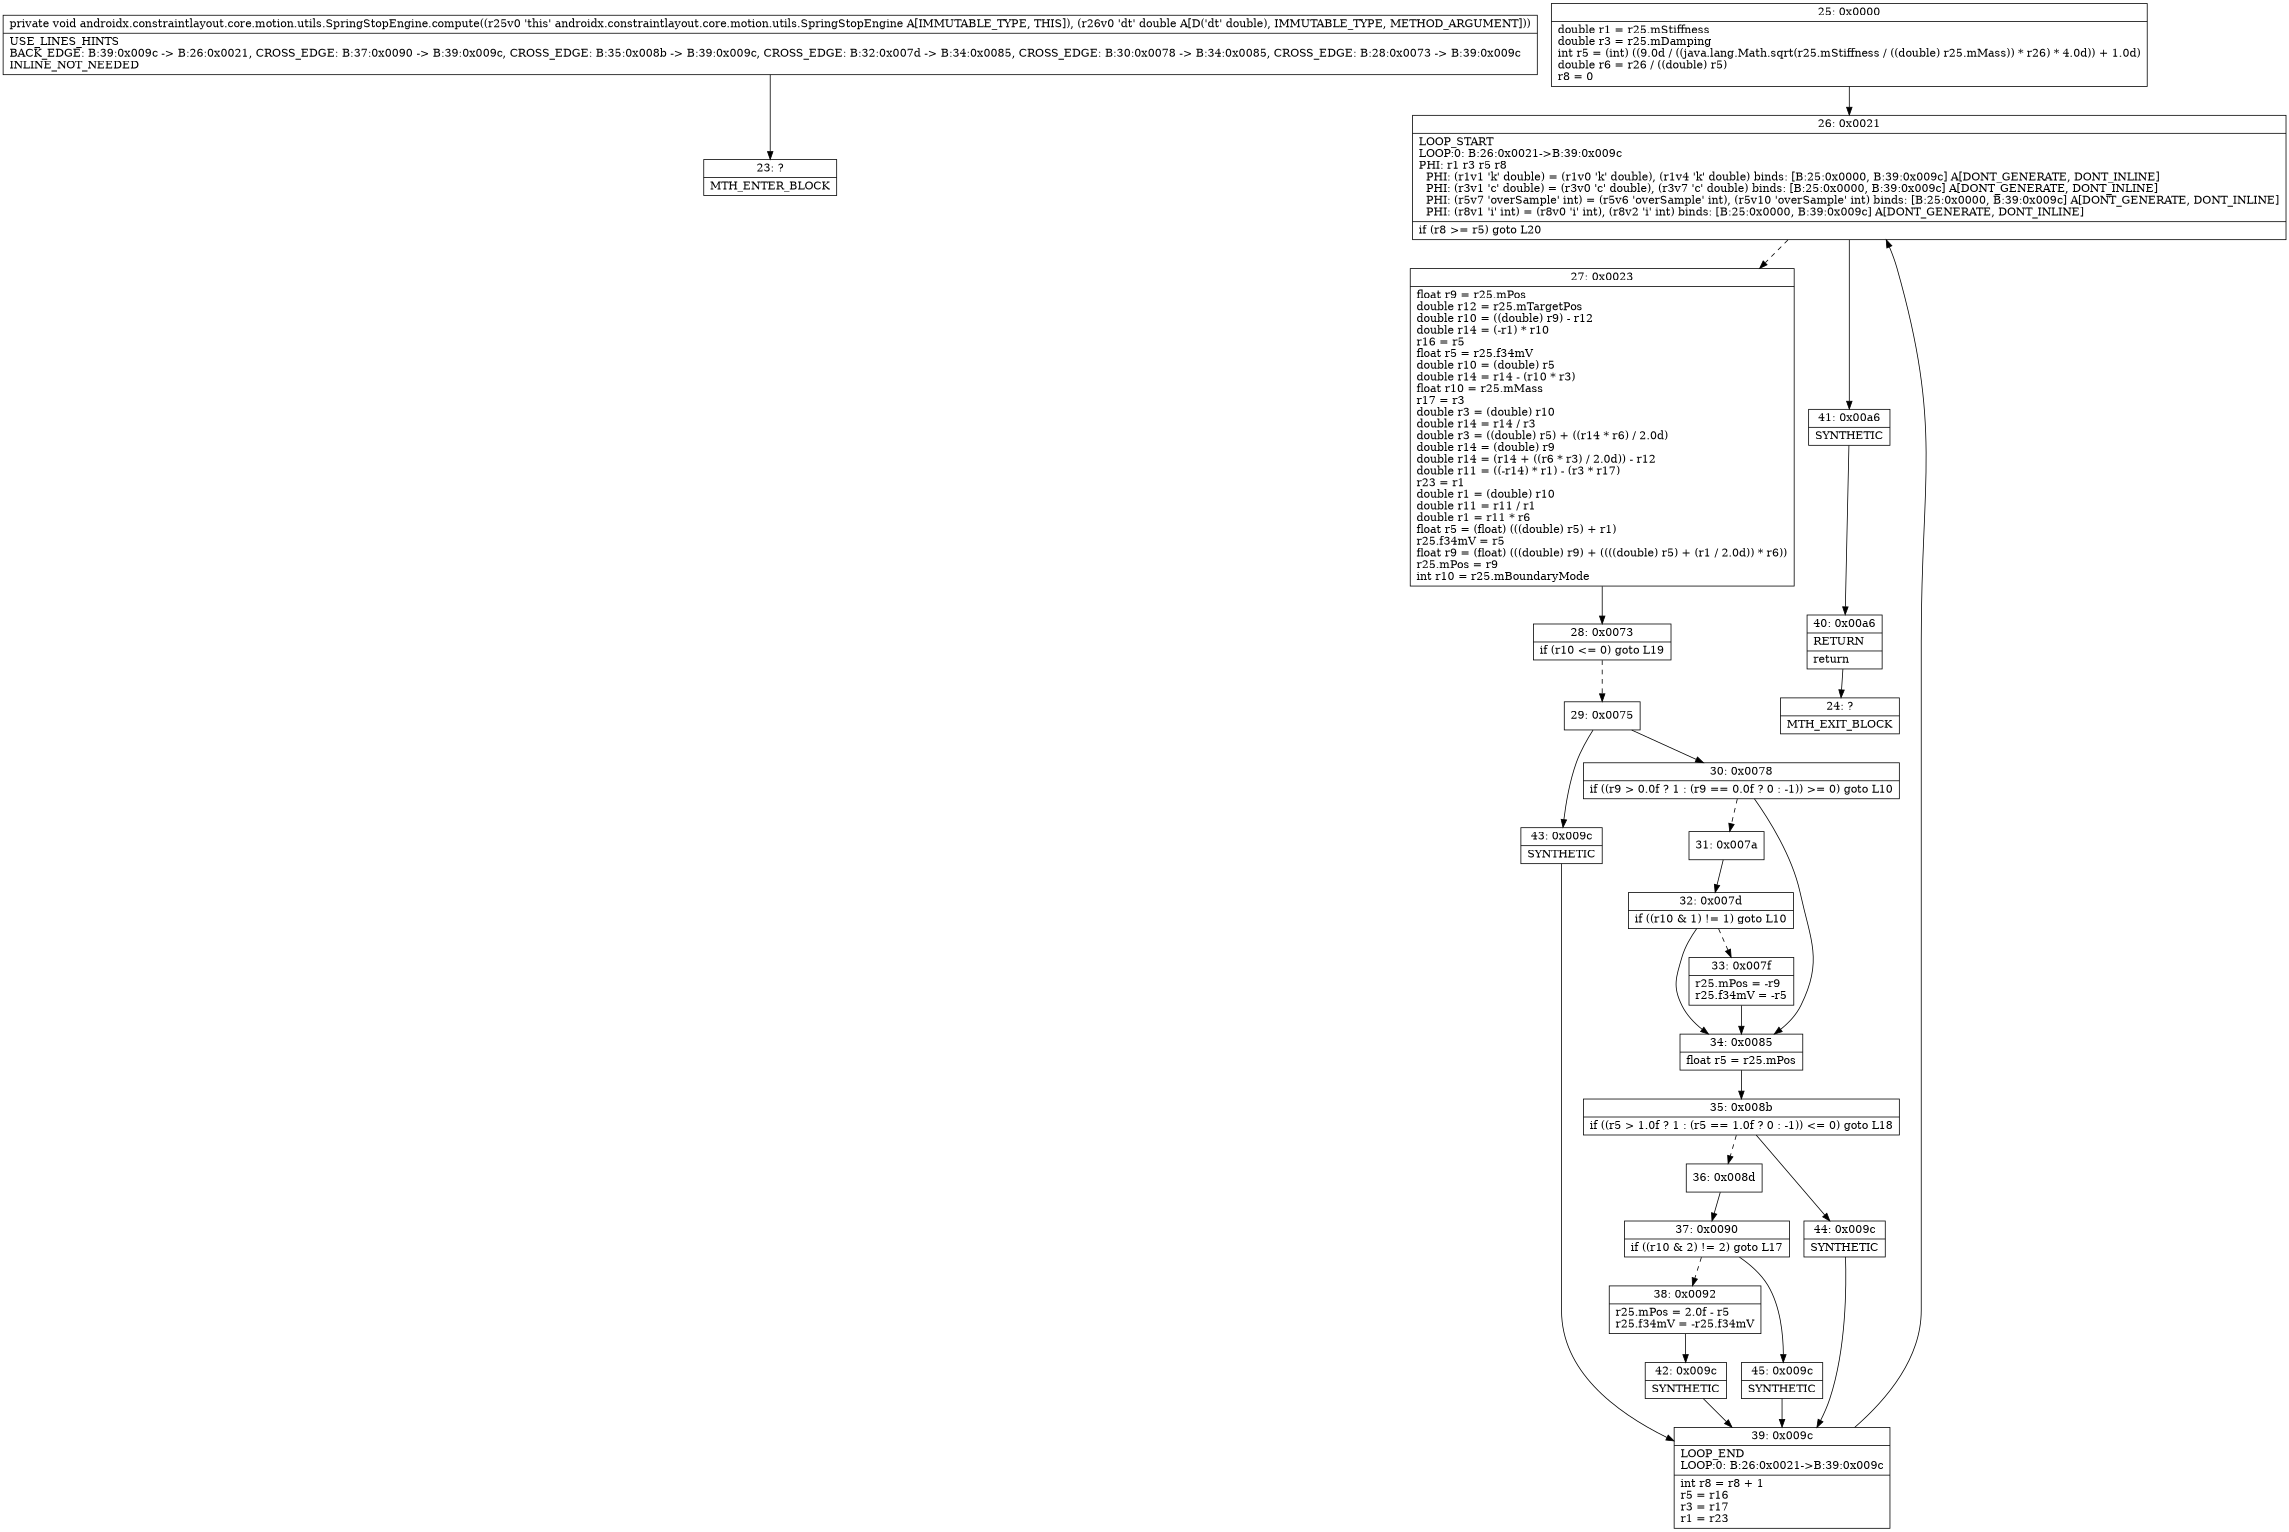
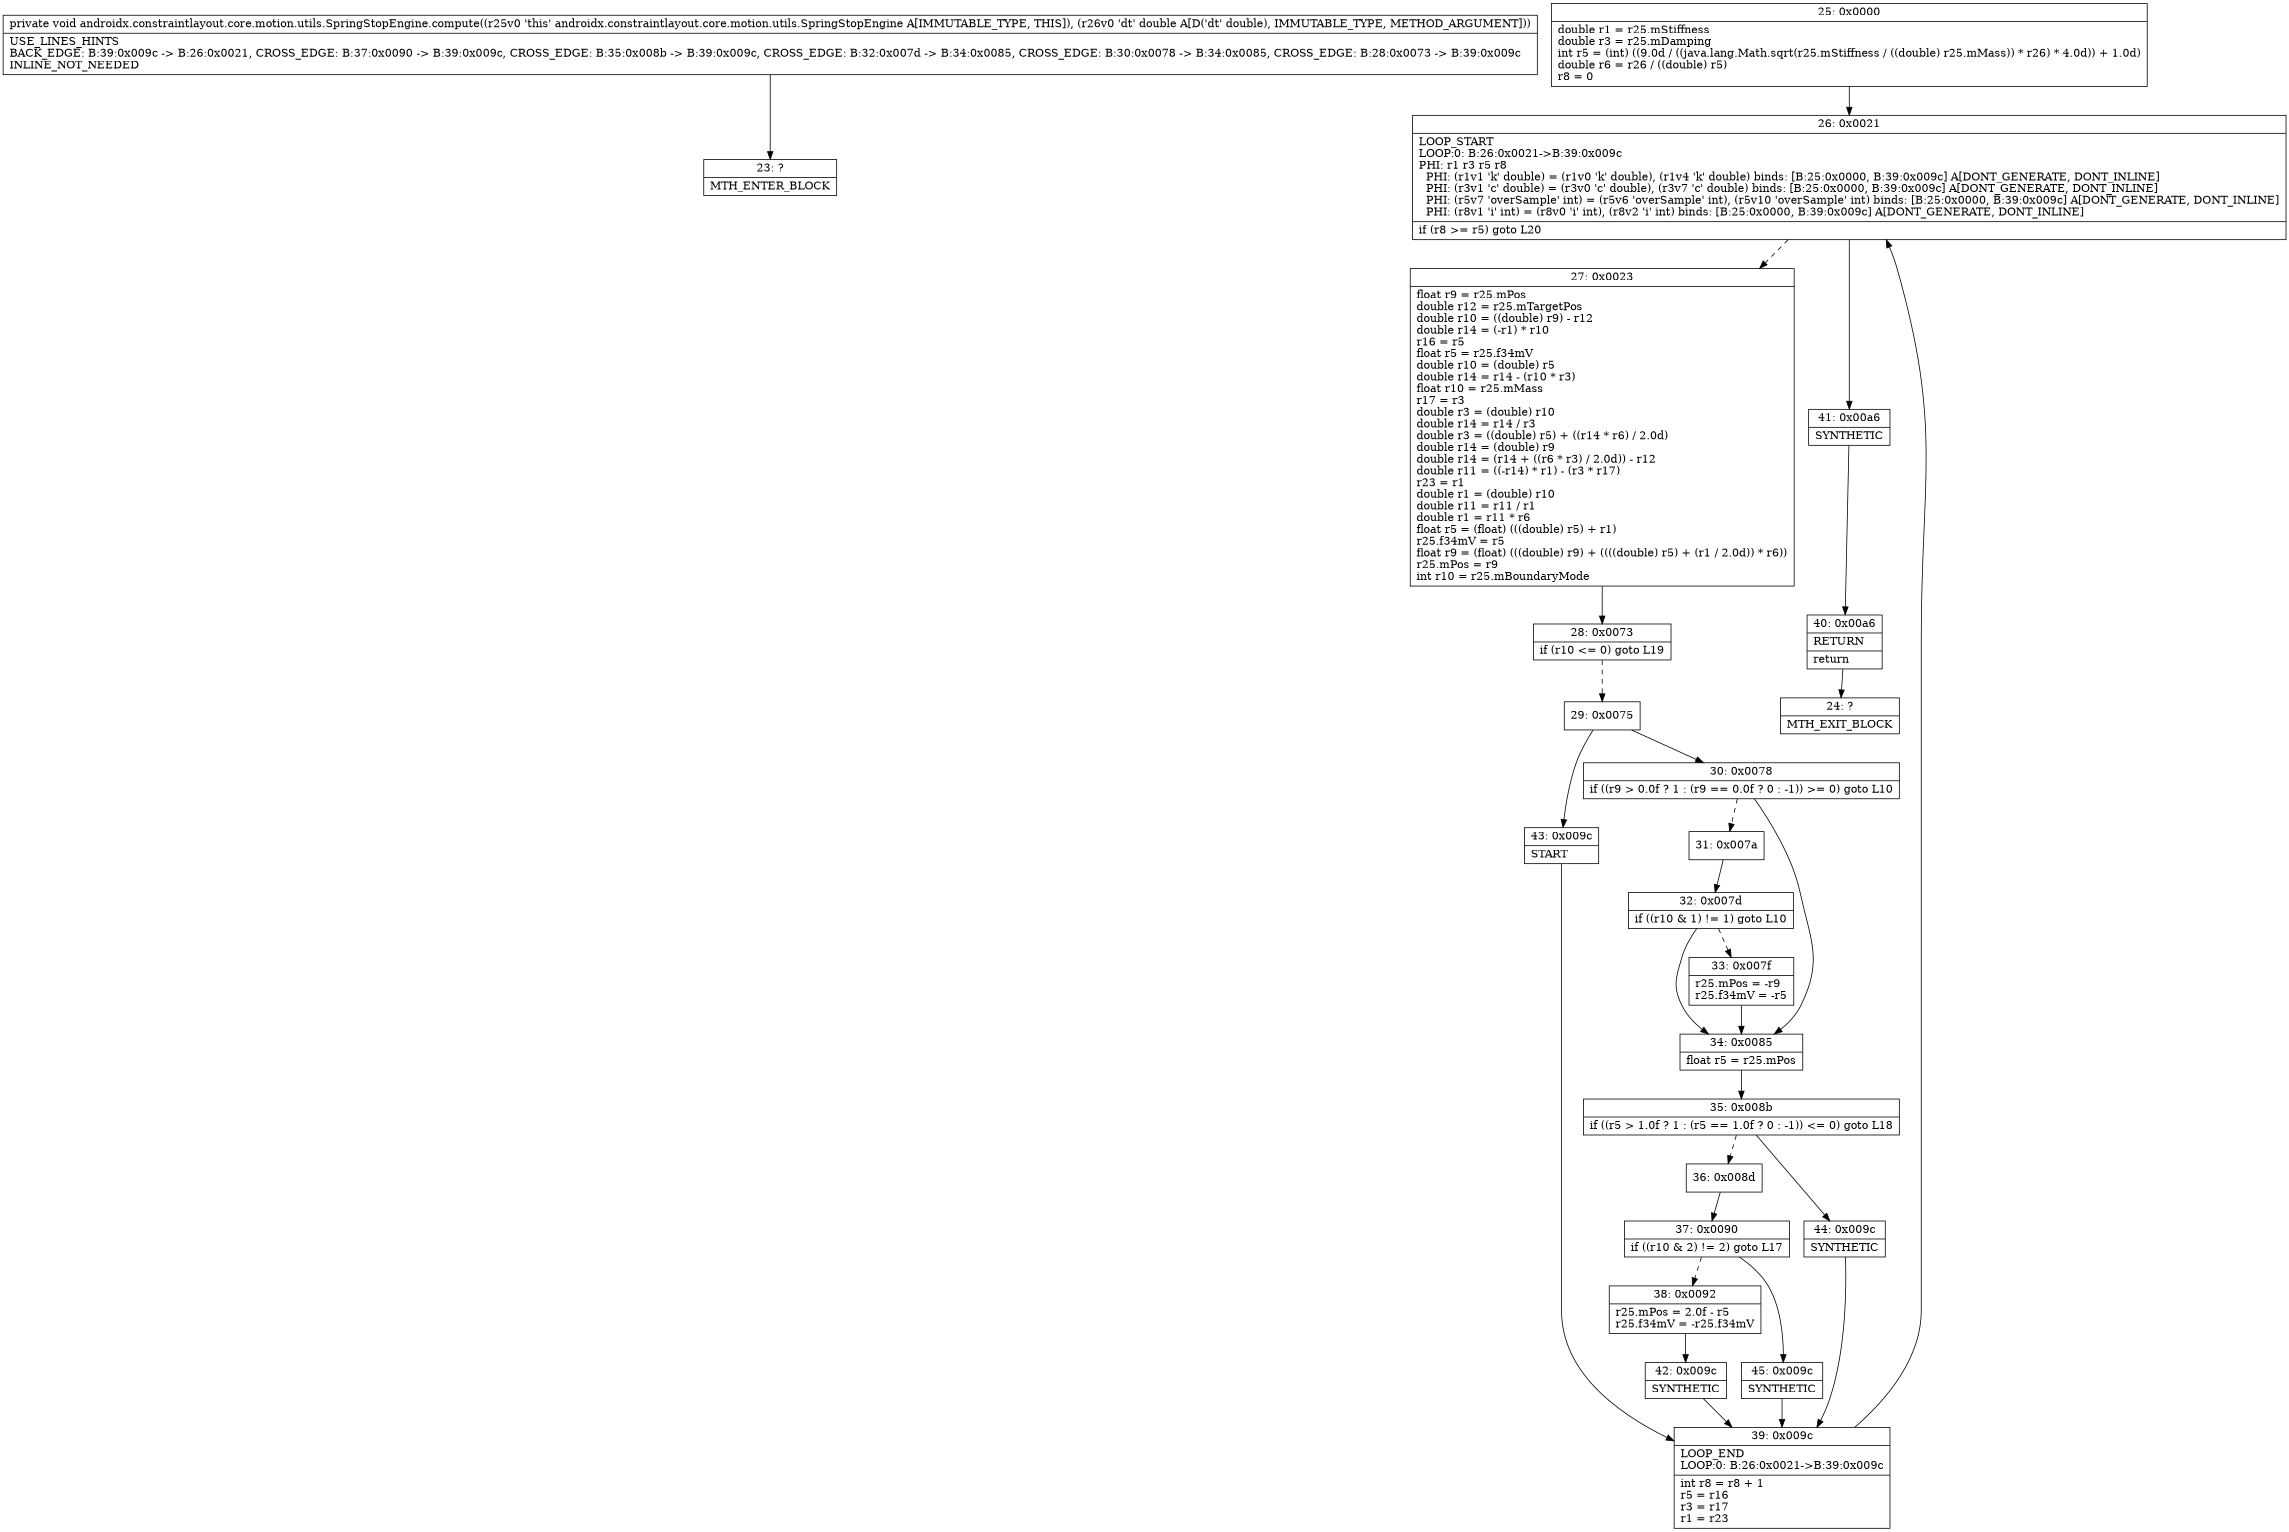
(1562, 854) -> (1549, 854)
